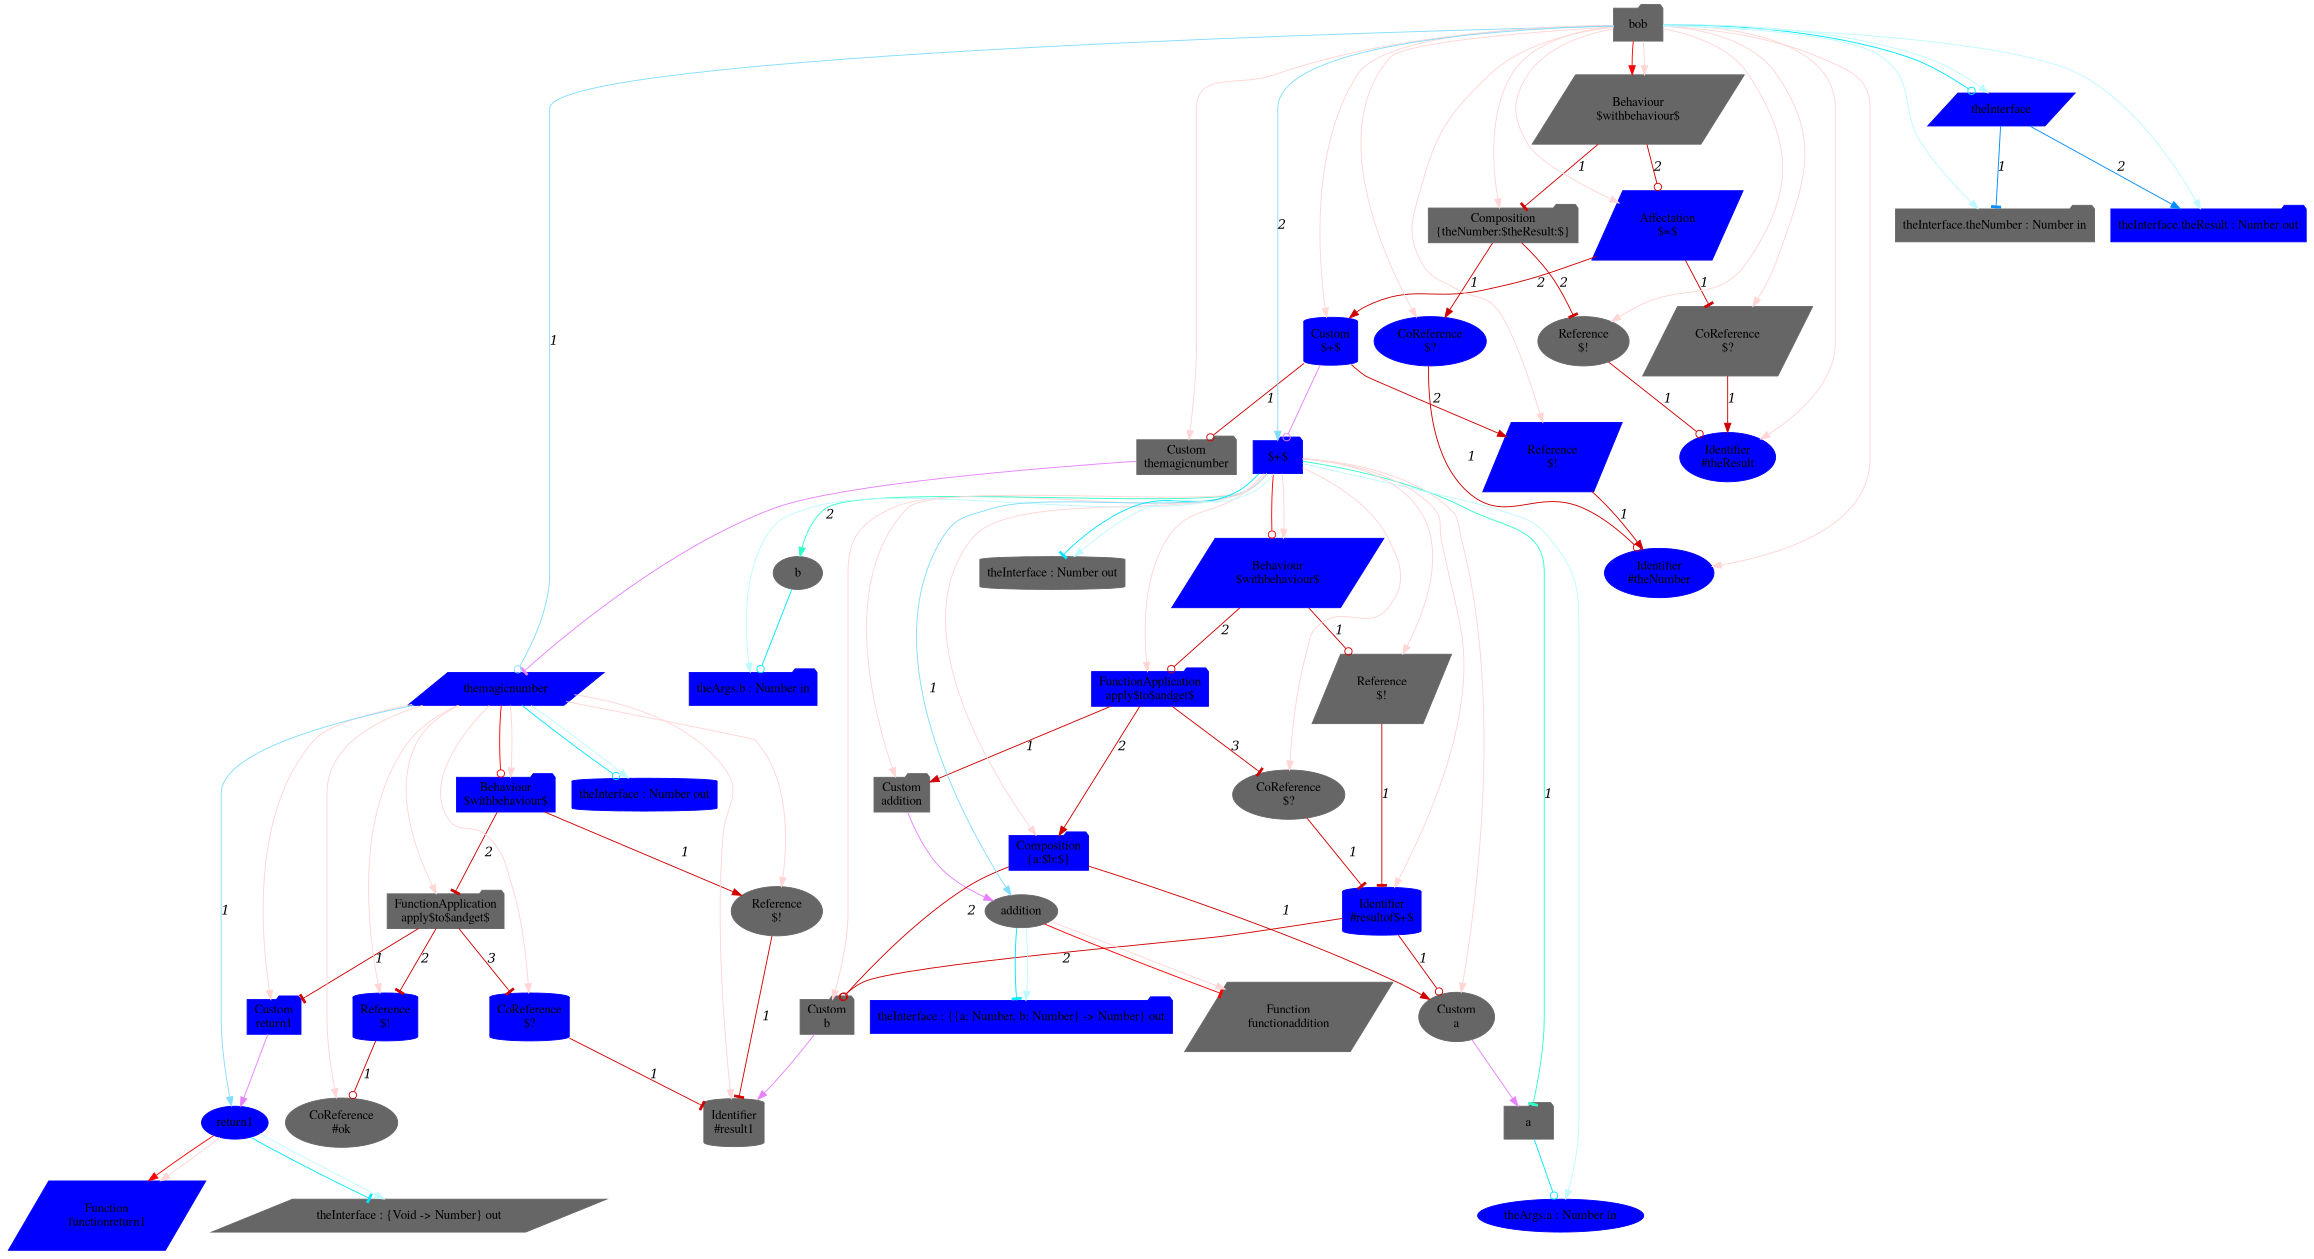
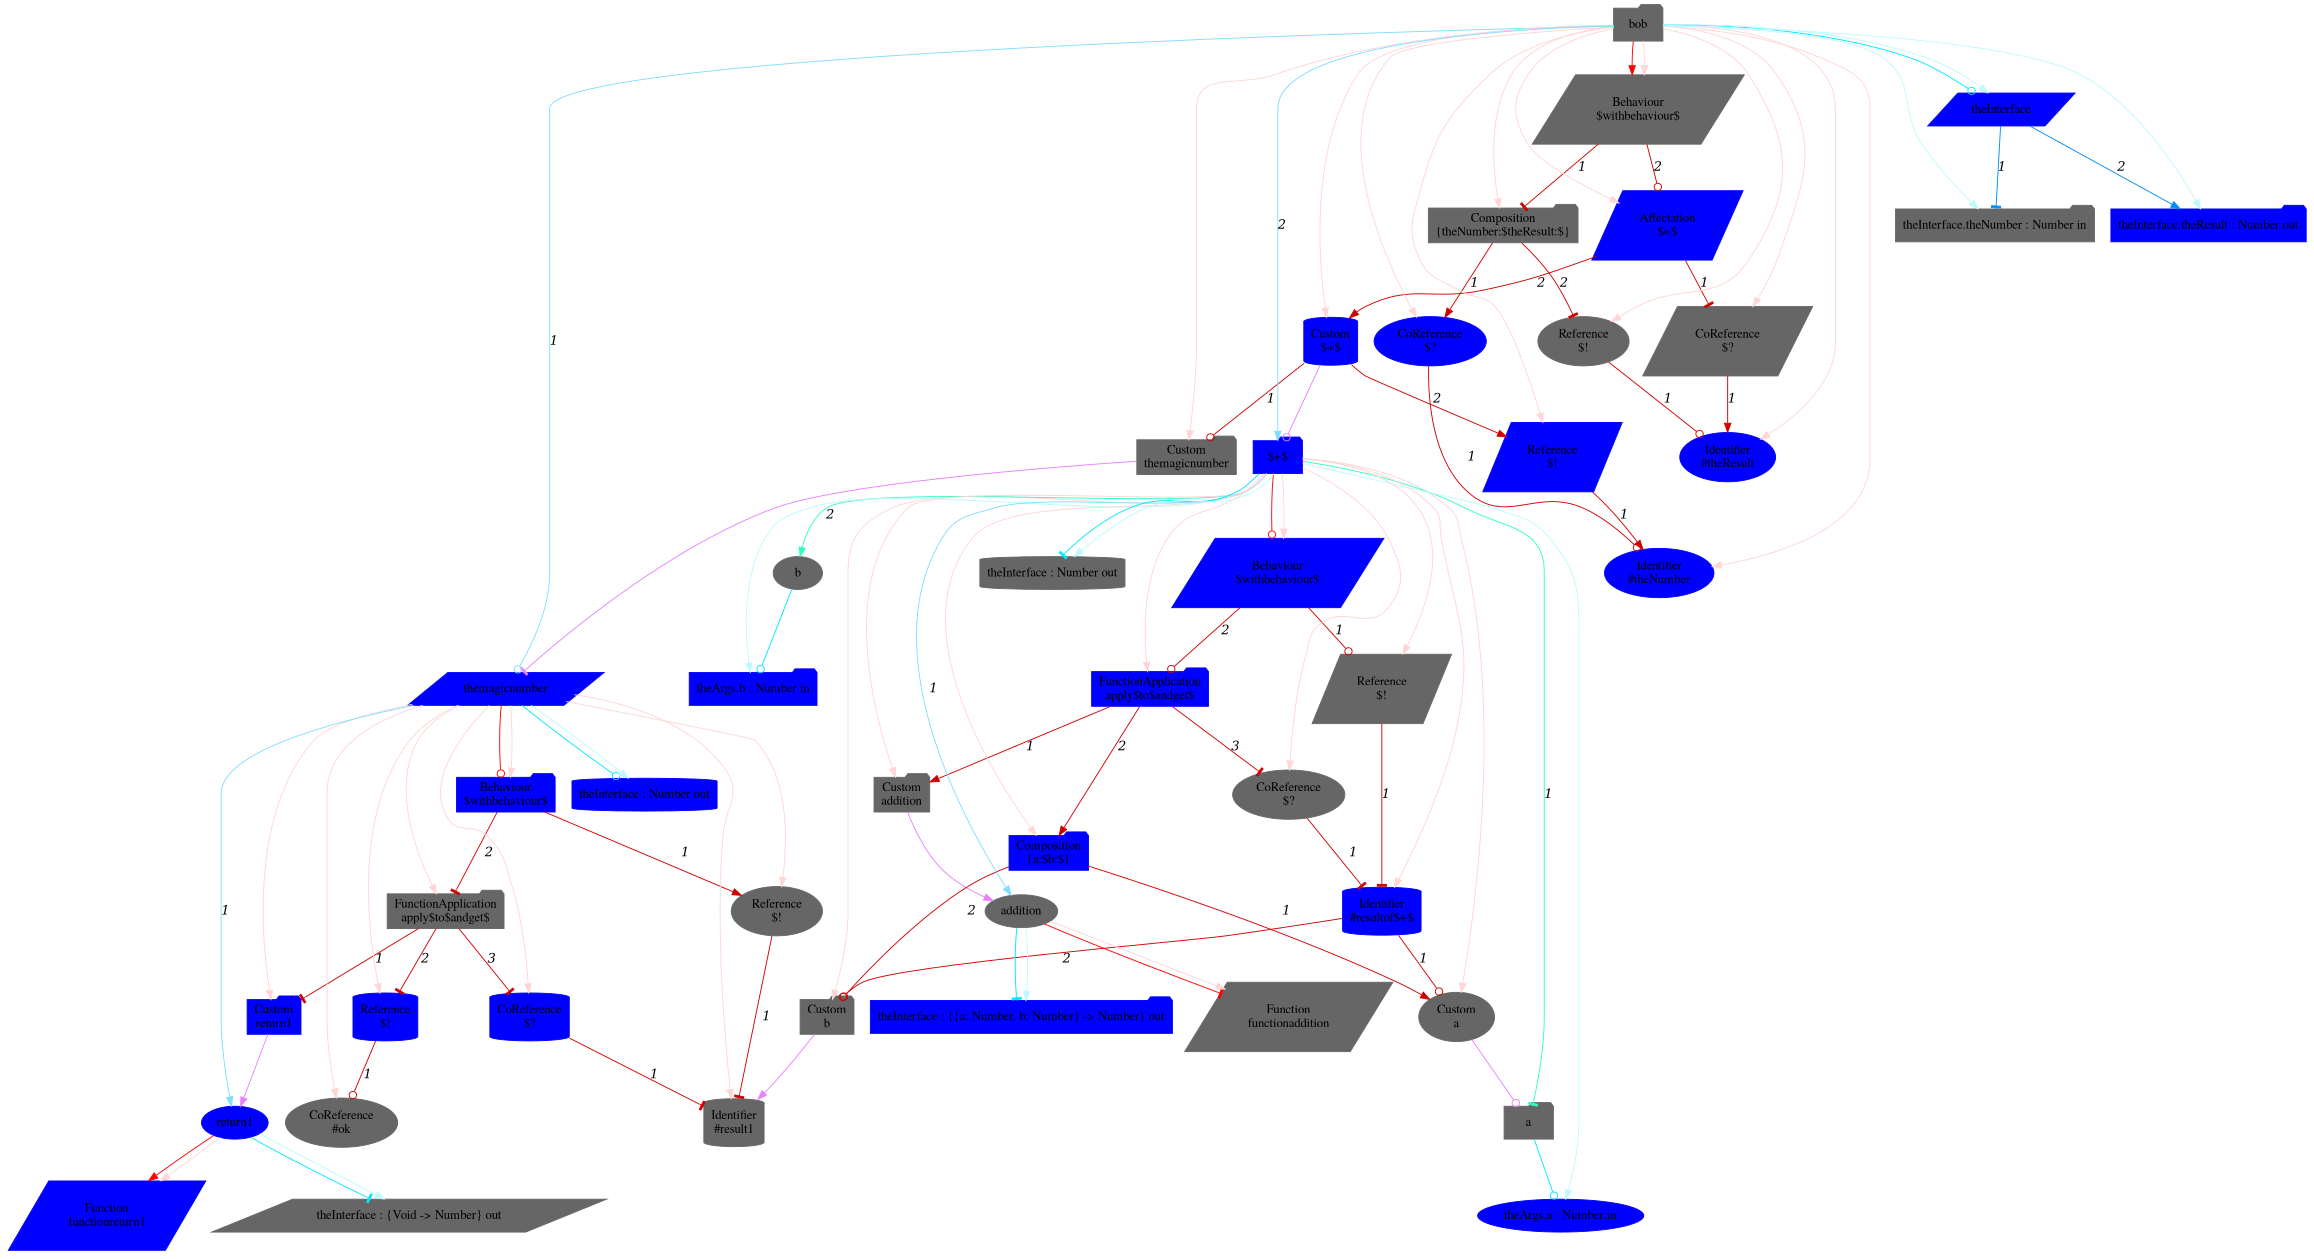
(1493, 1070) -> (1493, 1070)
